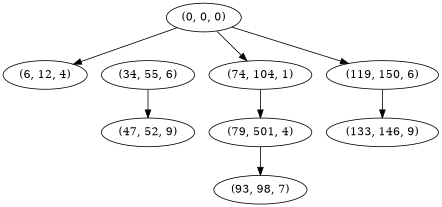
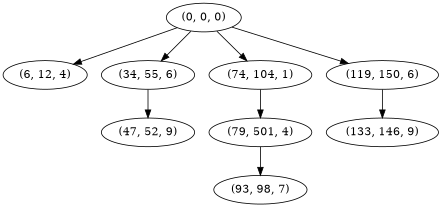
none -> (179, 43)
